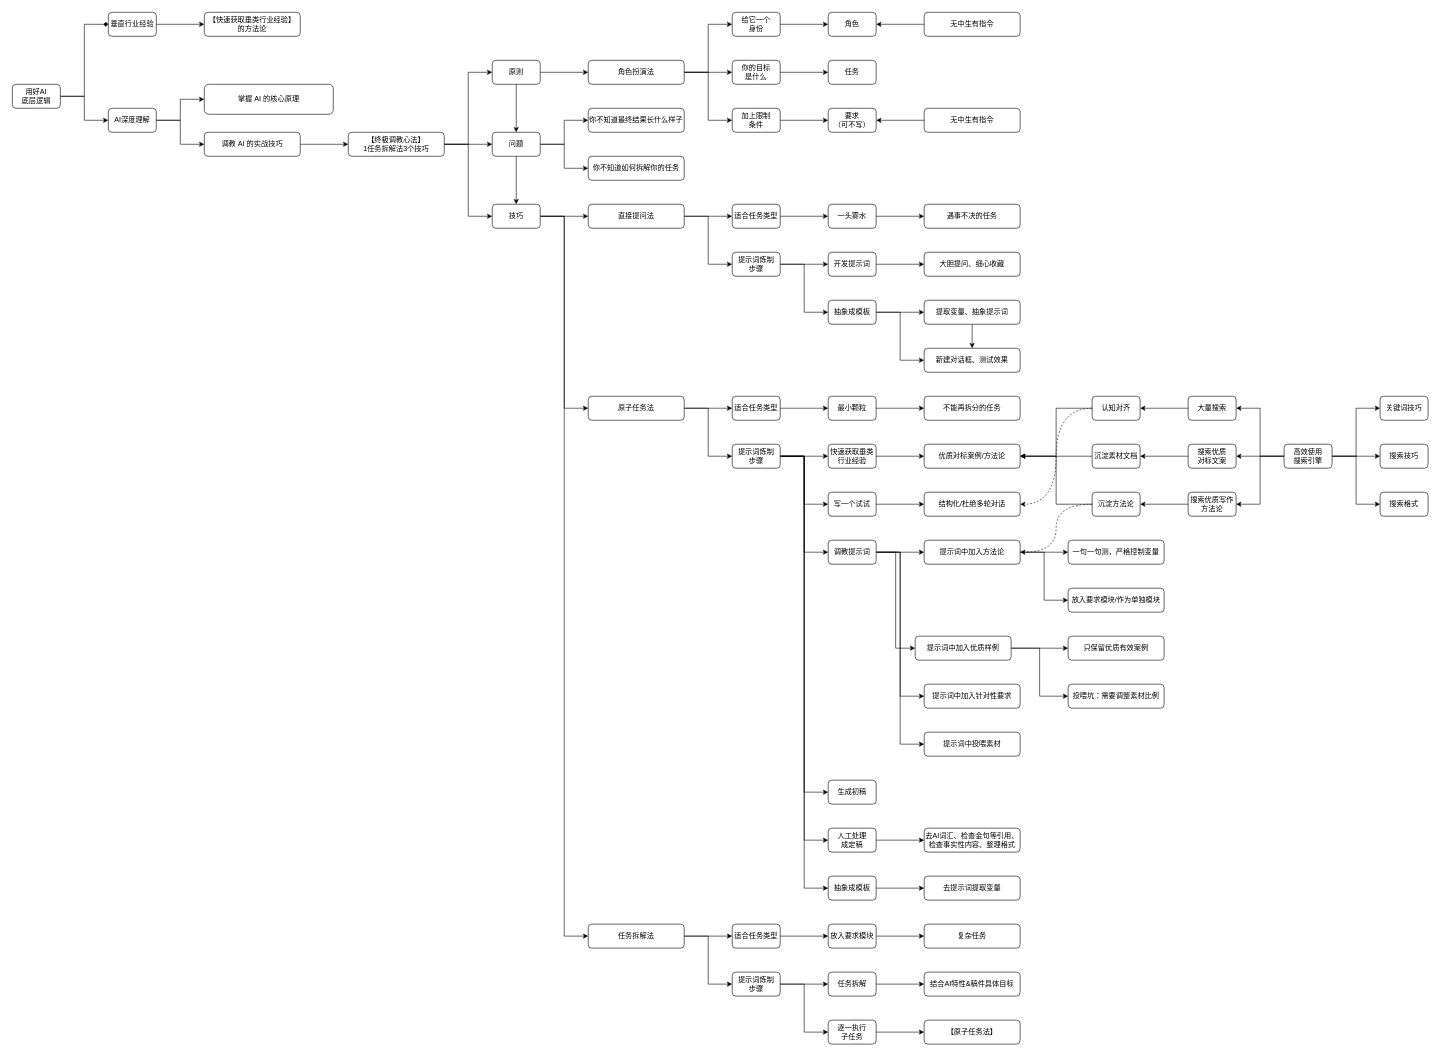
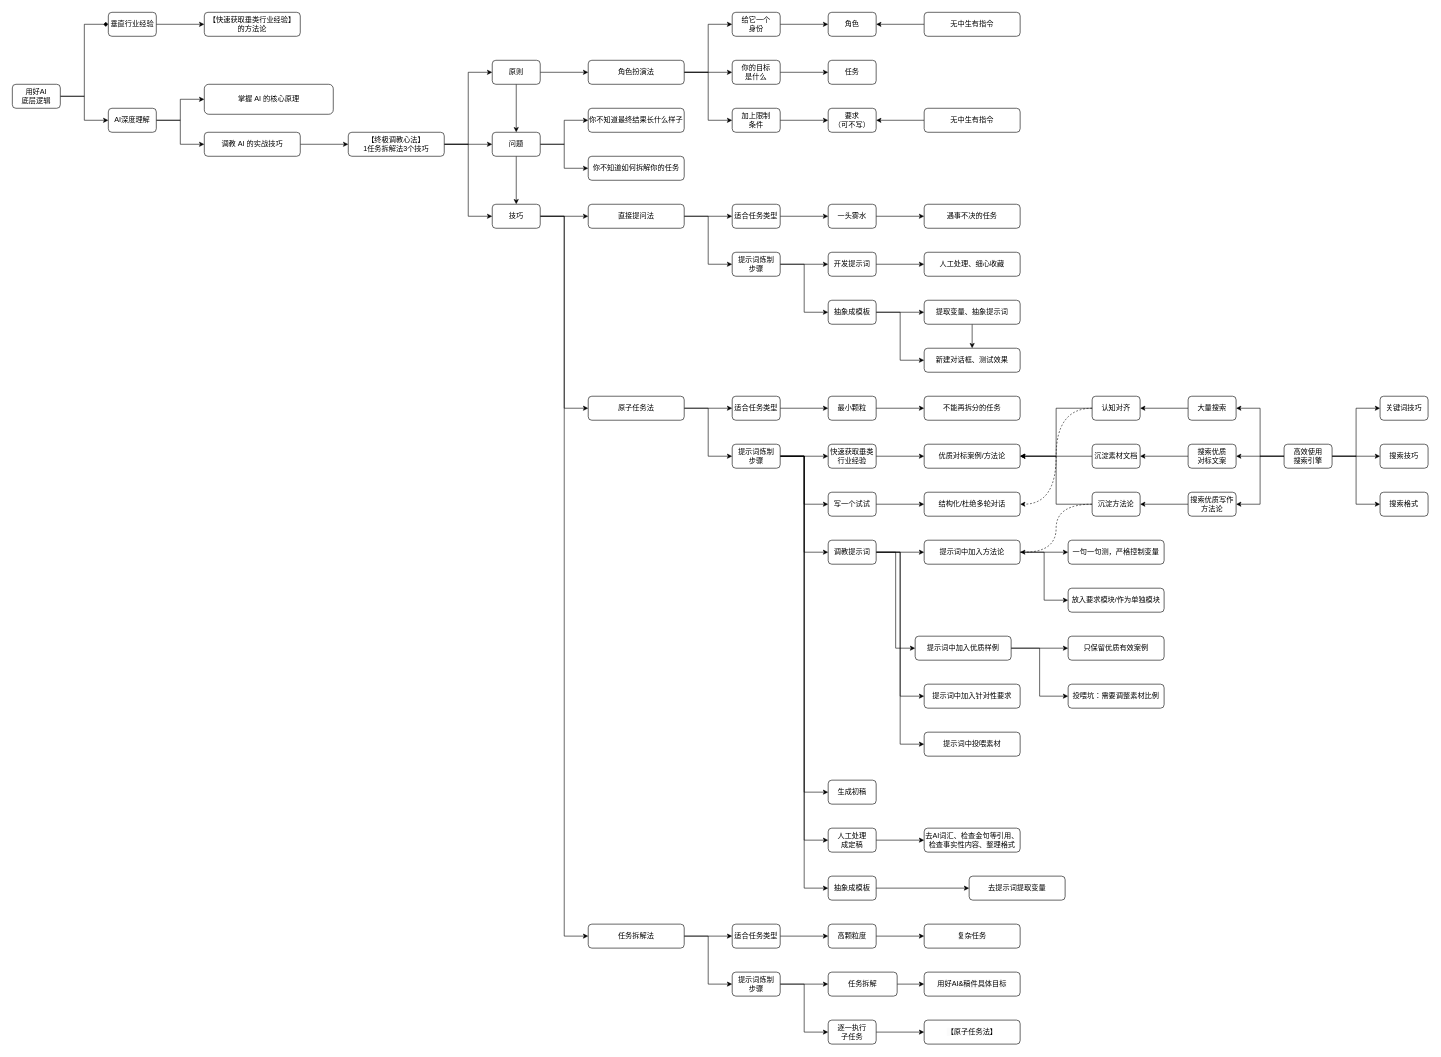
(972, 264) -> (972, 264)
(972, 888) -> (1017, 888)
(852, 936) -> (852, 936)
(852, 984) -> (863, 984)
(972, 984) -> (972, 984)
